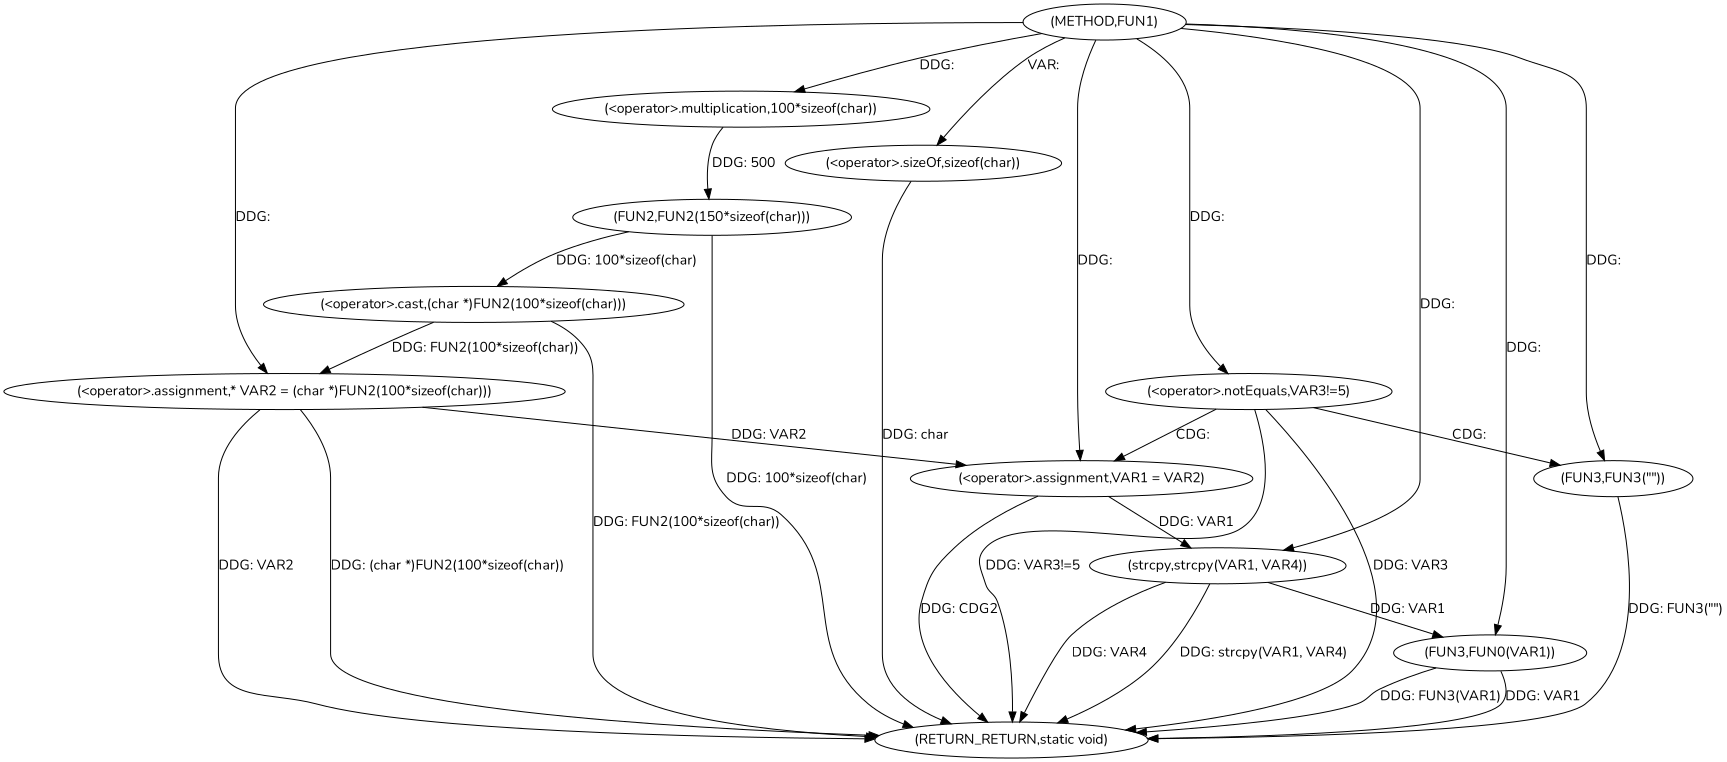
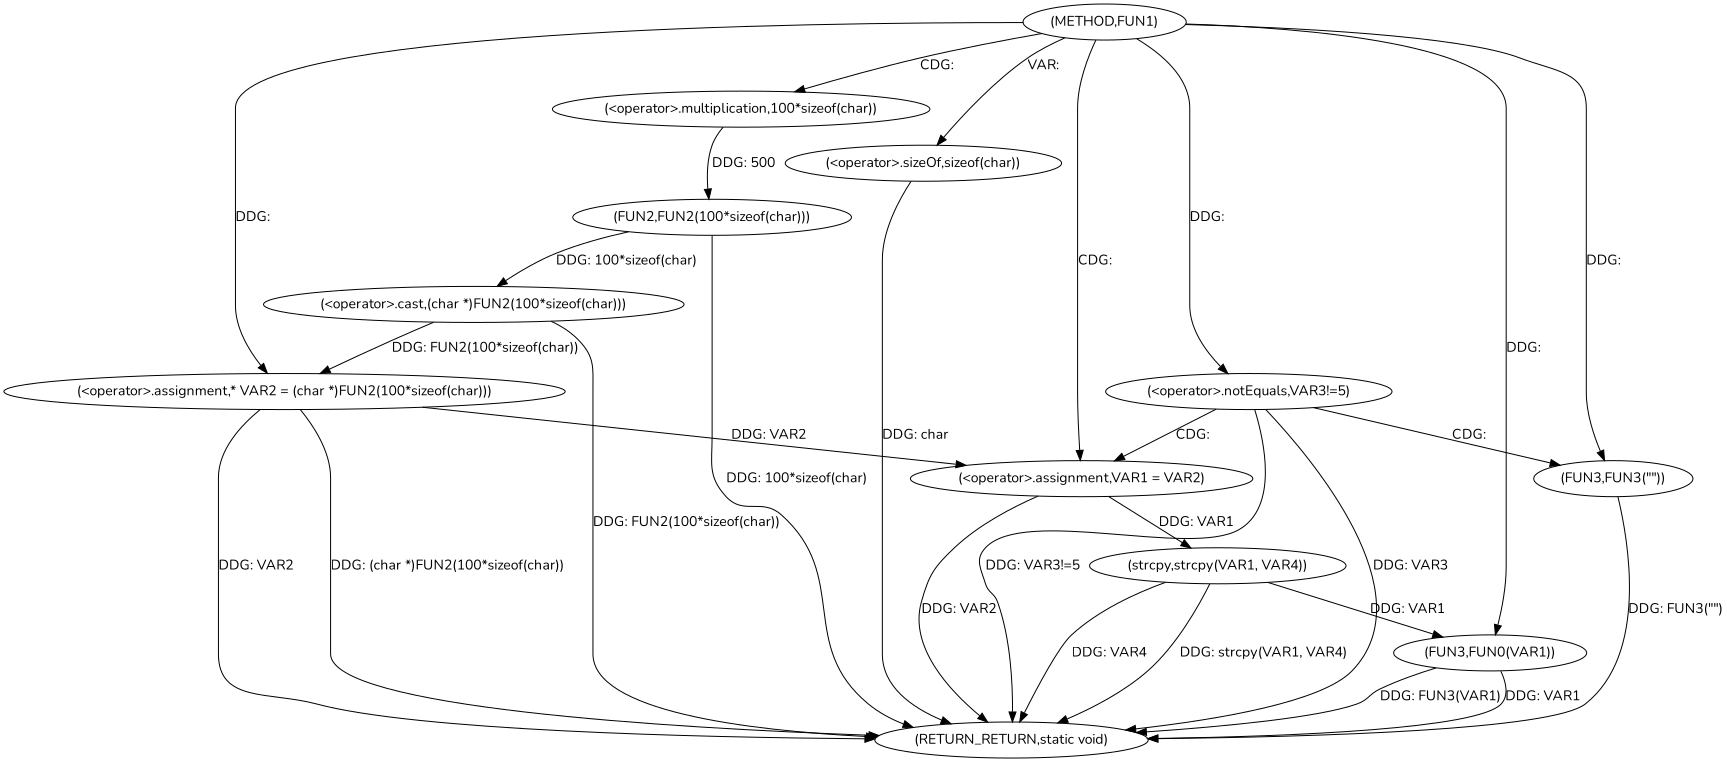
(939, 66) -> (939, 66)
(712, 217) -> (712, 217)
(1420, 237) -> none
(1097, 261) -> (1097, 261)
(959, 609) -> (959, 609)
